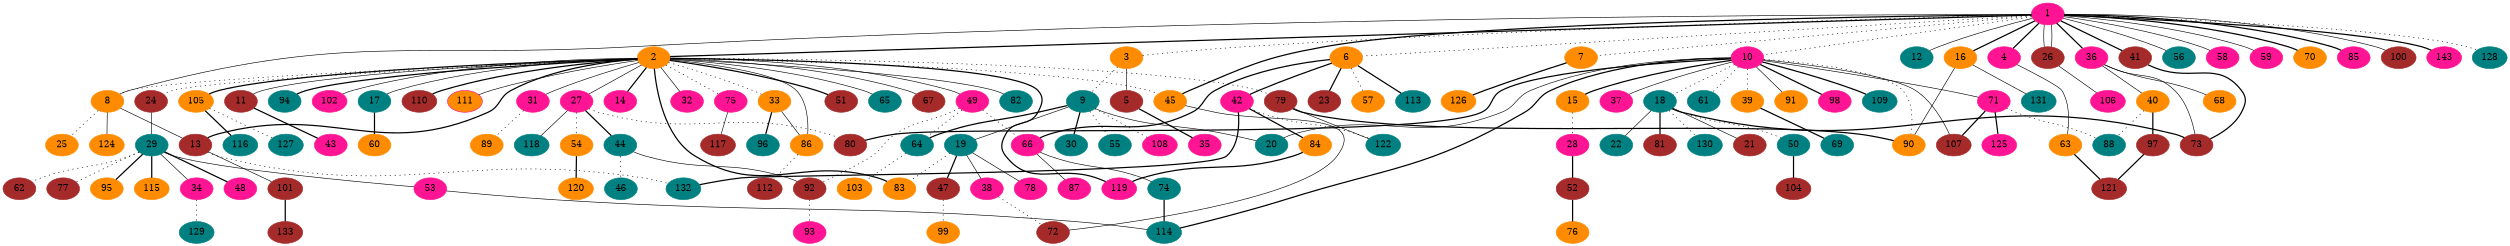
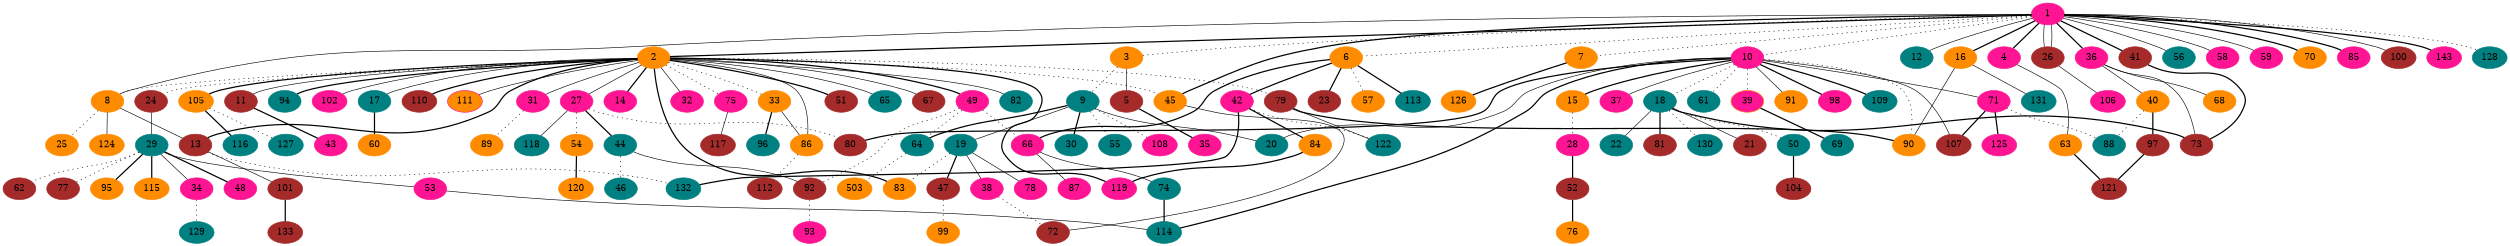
(816, 66) -> (816, 66)
(1747, 101) -> (1747, 101)
(855, 189) -> (855, 189)
